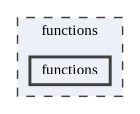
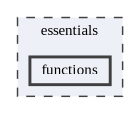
(70, 31) -> (70, 31)
